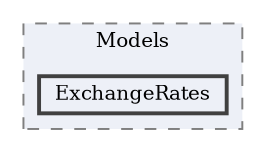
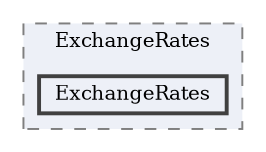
(133, 42) -> (133, 42)
